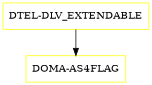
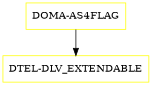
(76, 39) -> (76, 39)
